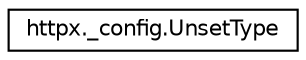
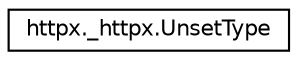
(153, 30) -> (149, 30)
